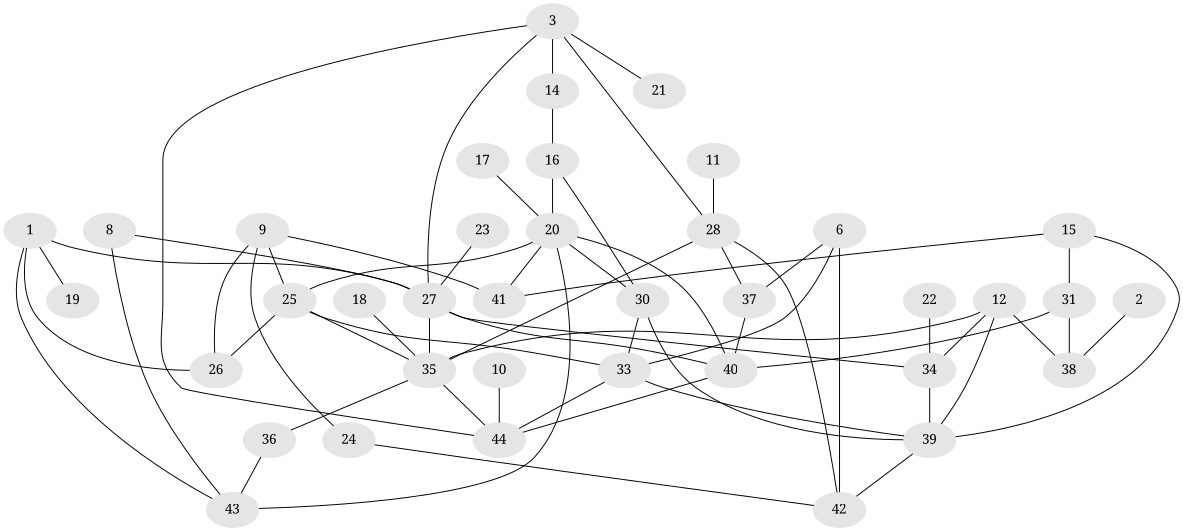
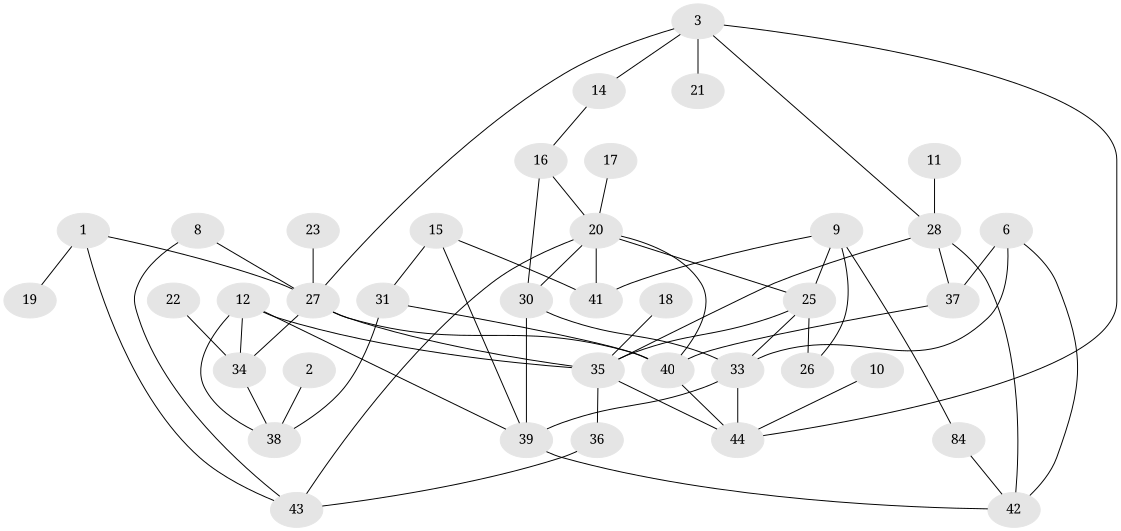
(74, 346) -> none
(930, 405) -> (257, 405)
(349, 440) -> (959, 440)
